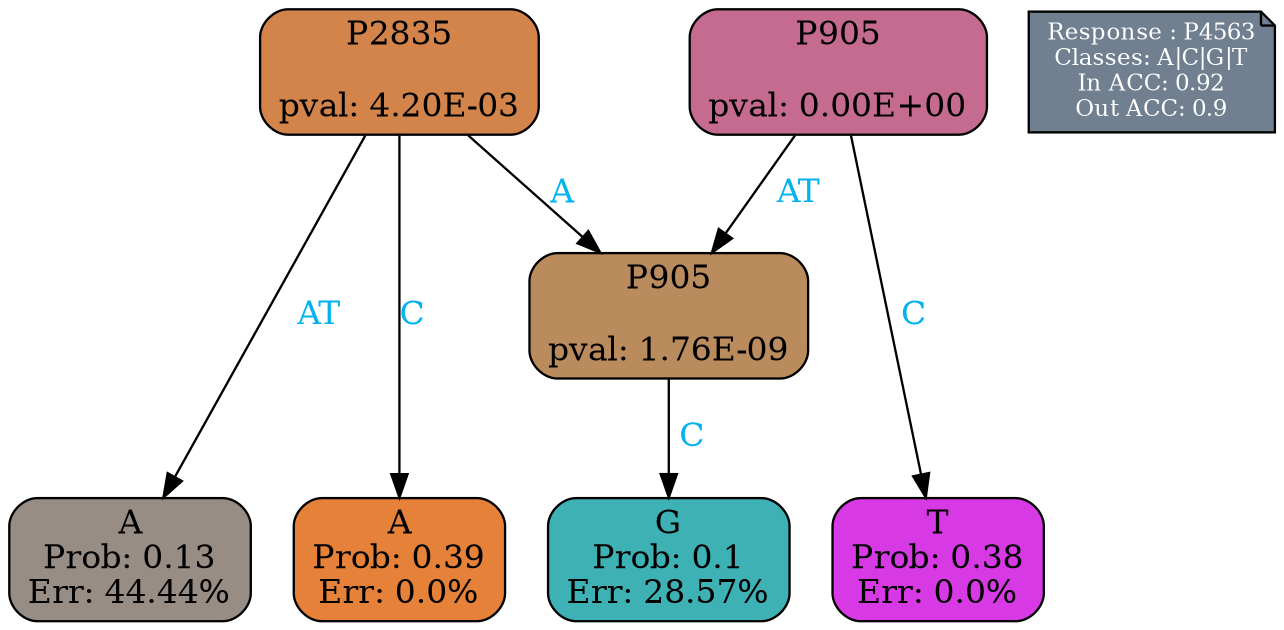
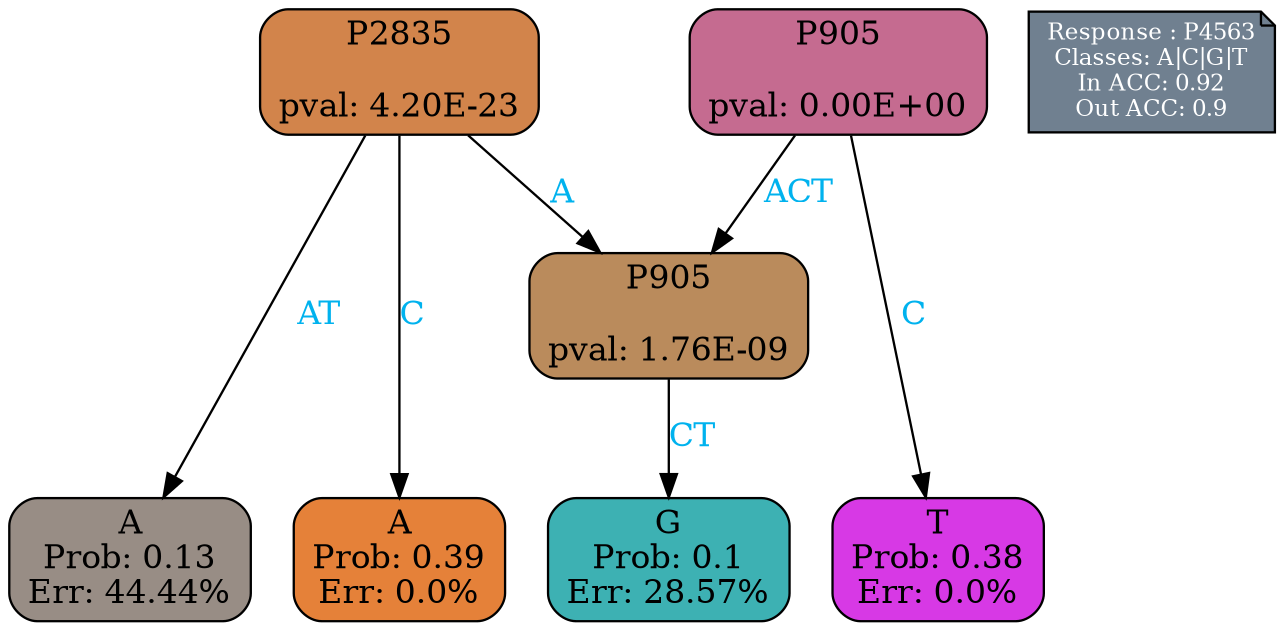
(399, 72) -> (399, 72)
(799, 194) -> (799, 194)
(692, 438) -> (692, 438)
